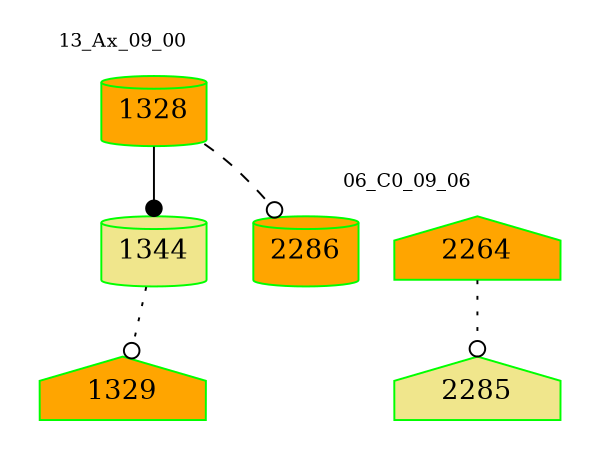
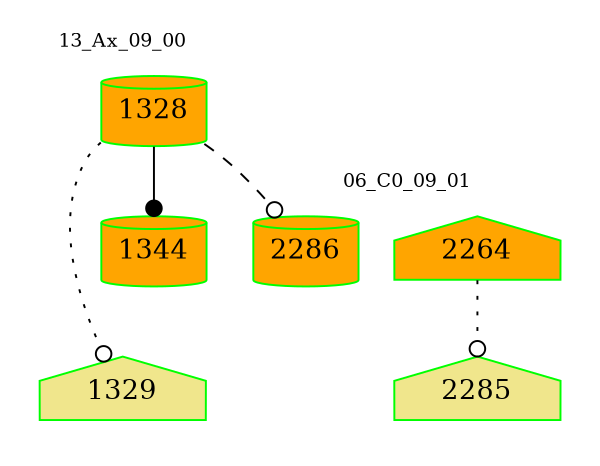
(407, 182) -> (407, 182)
(154, 251) -> (154, 251)
(140, 315) -> (71, 243)
(123, 392) -> (123, 392)
